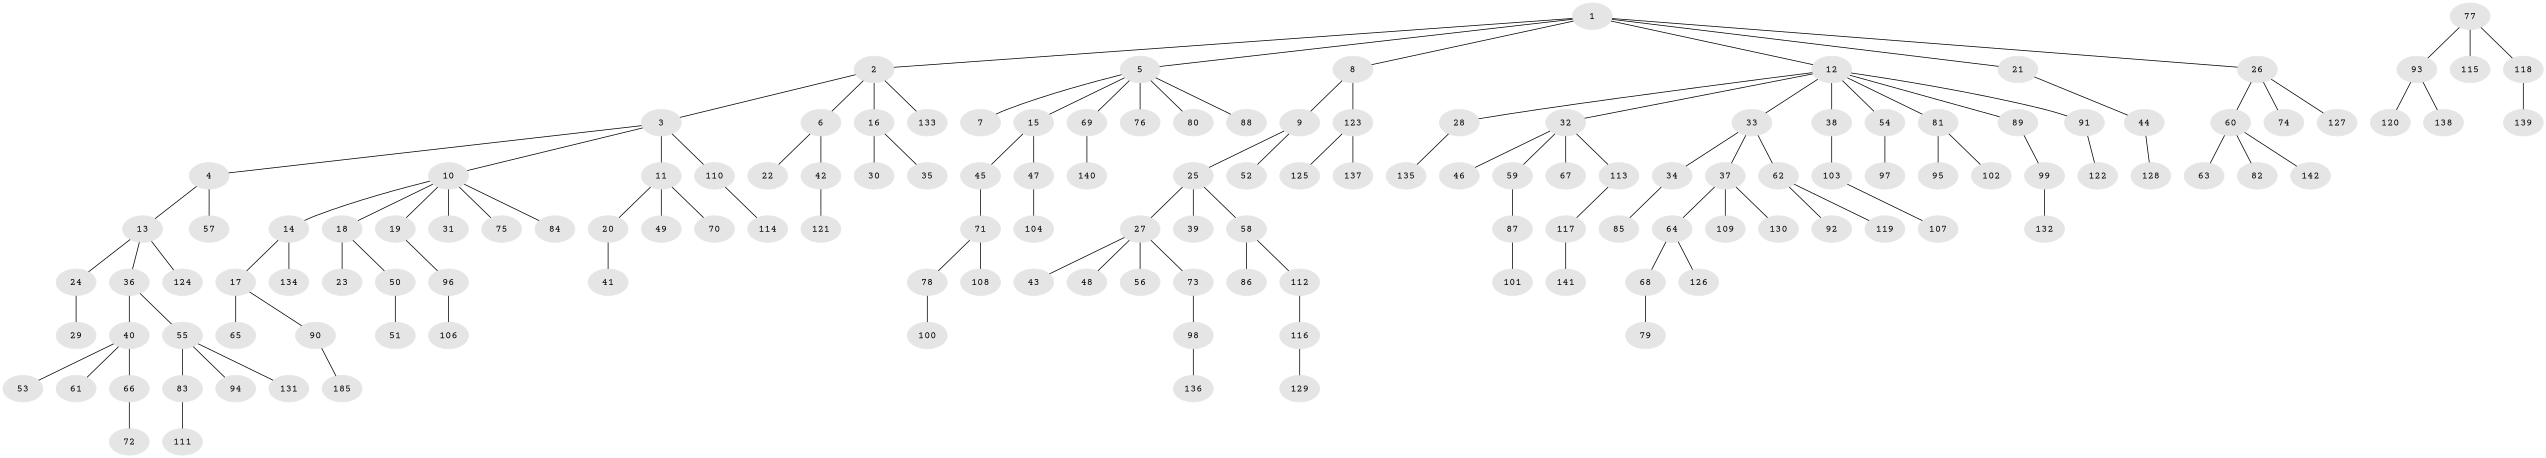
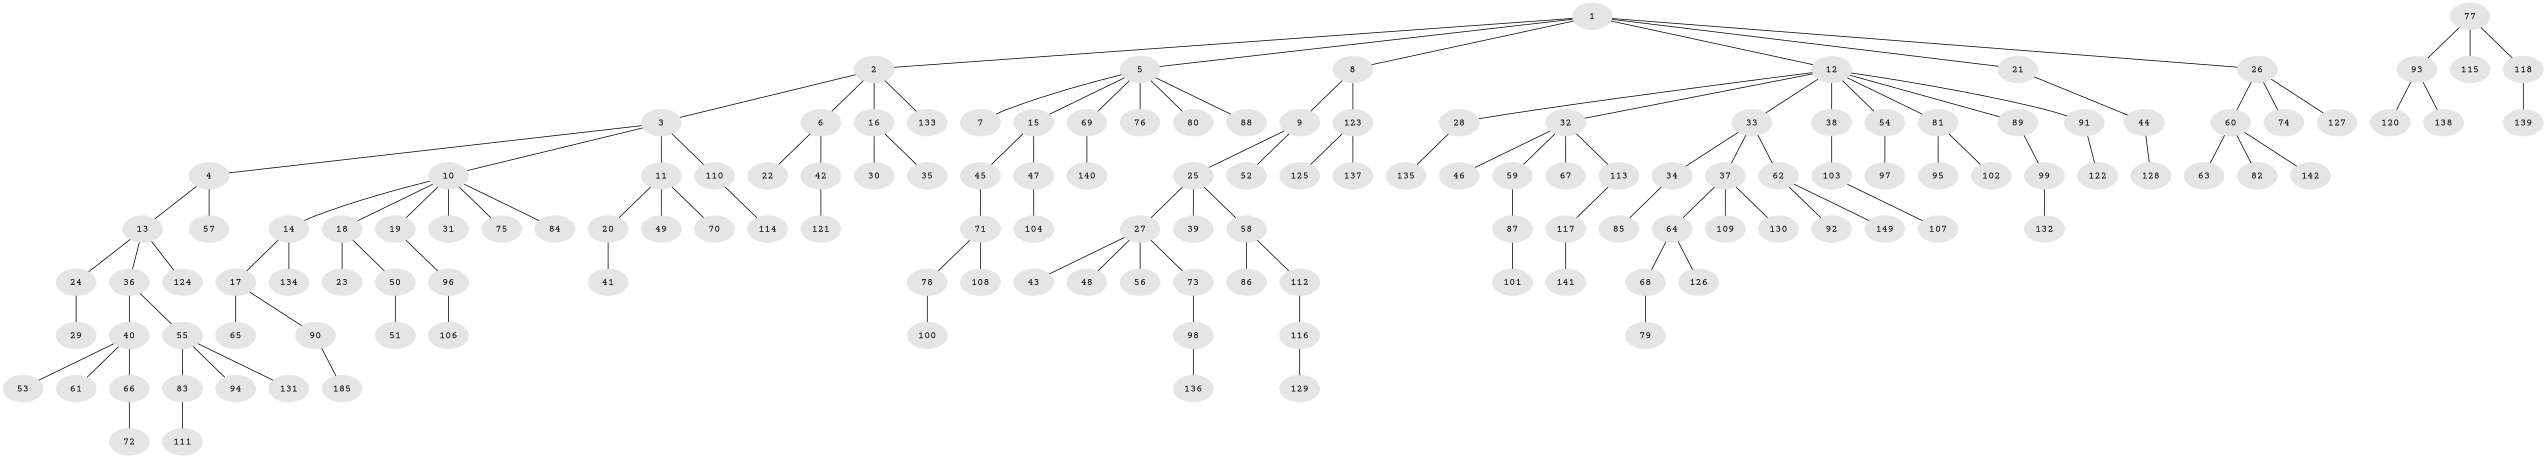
(1885, 229) -> (1885, 229)
